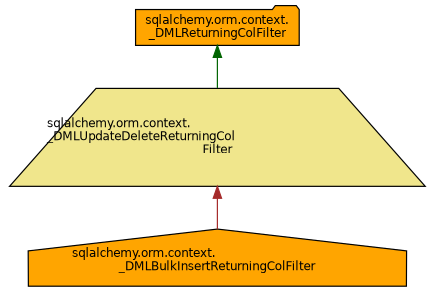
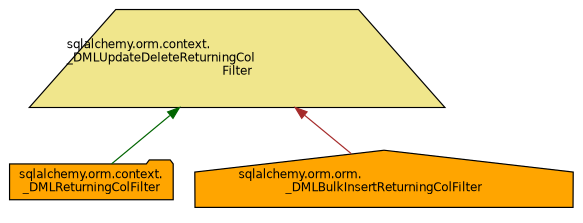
(217, 73) -> (141, 140)
(217, 261) -> (384, 182)
